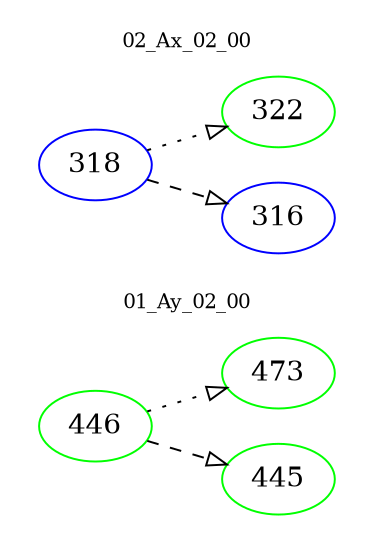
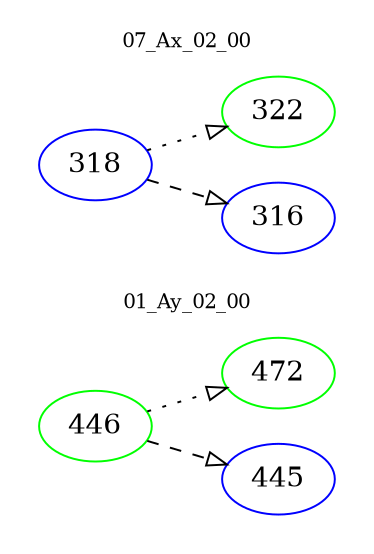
(187, 42) -> (187, 42)
(278, 373) -> (278, 373)
(278, 479) -> (278, 479)
